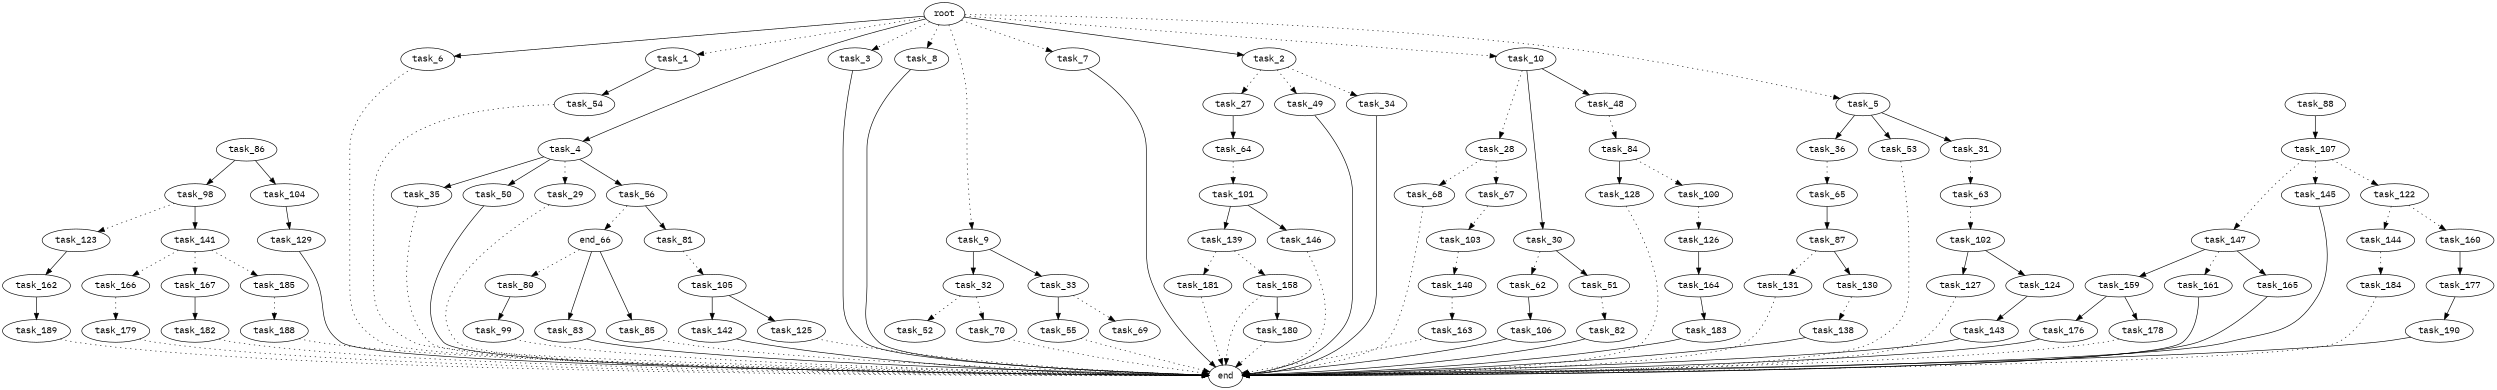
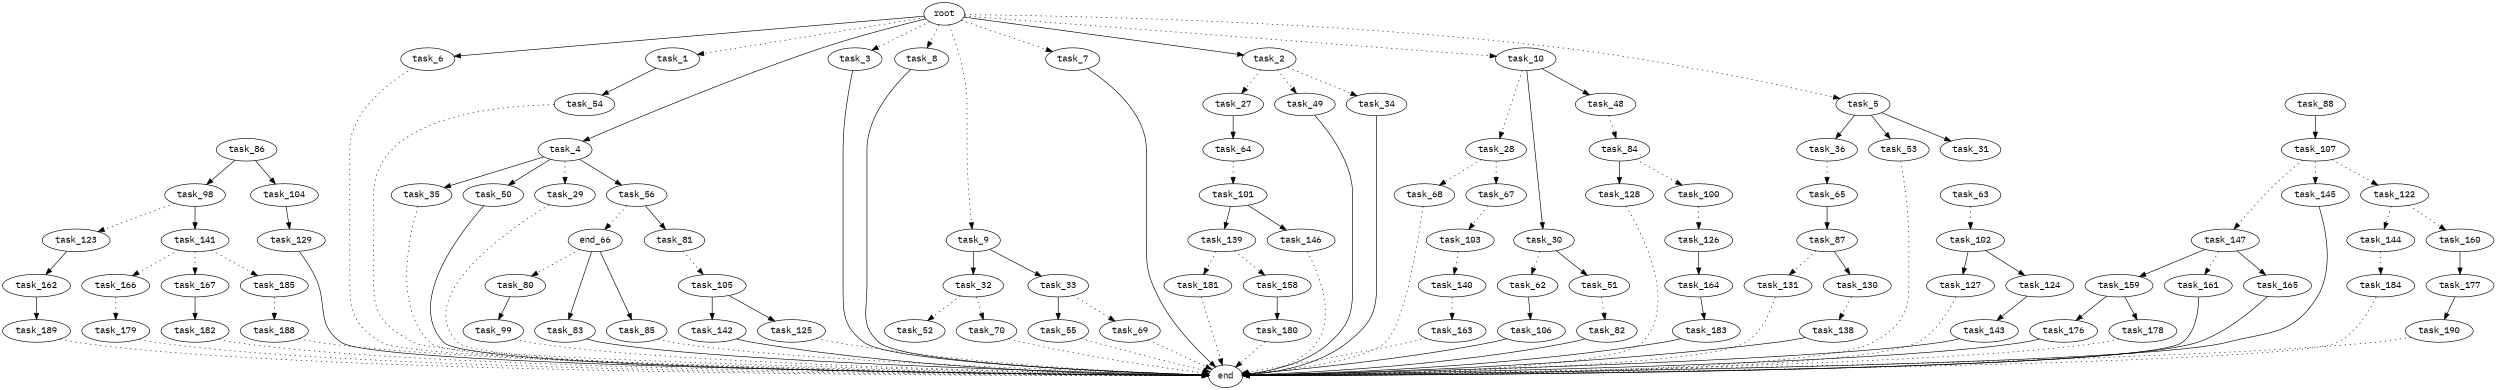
(1971, 169) -> none
(1236, 323) -> (1177, 353)
(1830, 365) -> (1830, 365)
